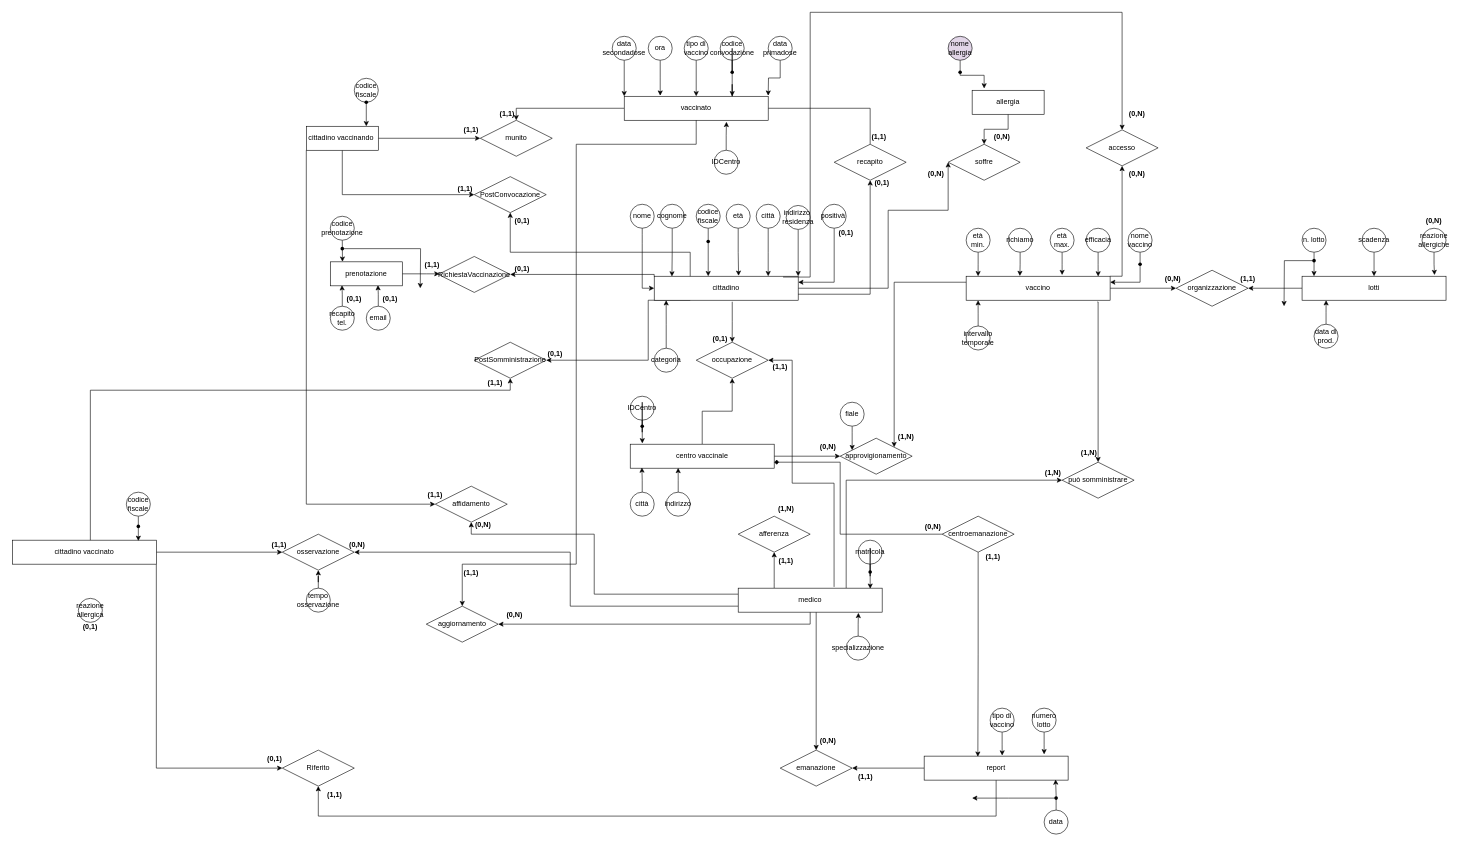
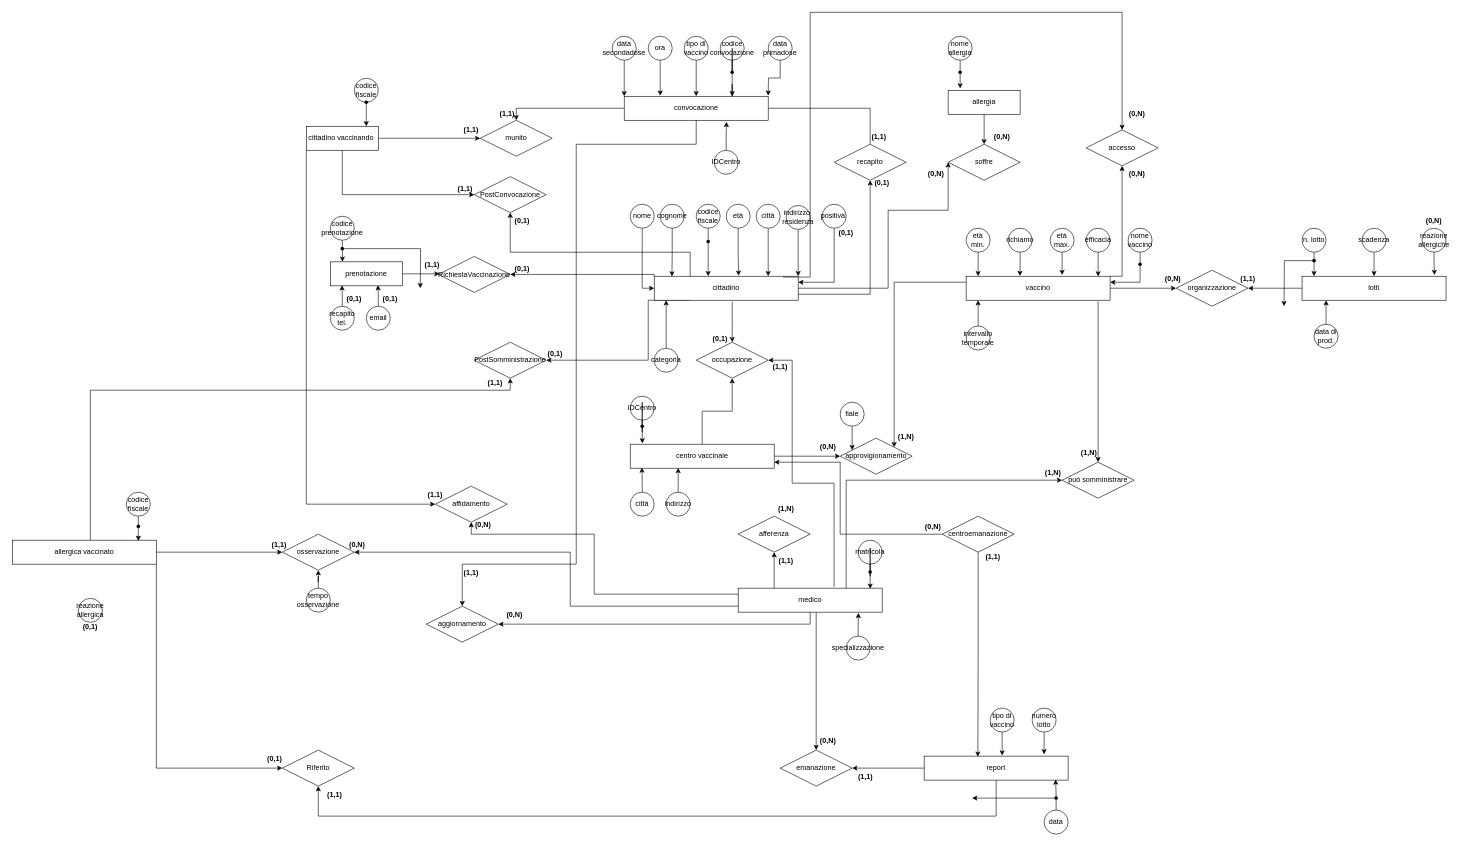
(960, 48) -> (960, 48)
(1008, 102) -> (984, 102)
(696, 108) -> (696, 108)
(780, 462) -> (779, 462)
(84, 552) -> (84, 552)
